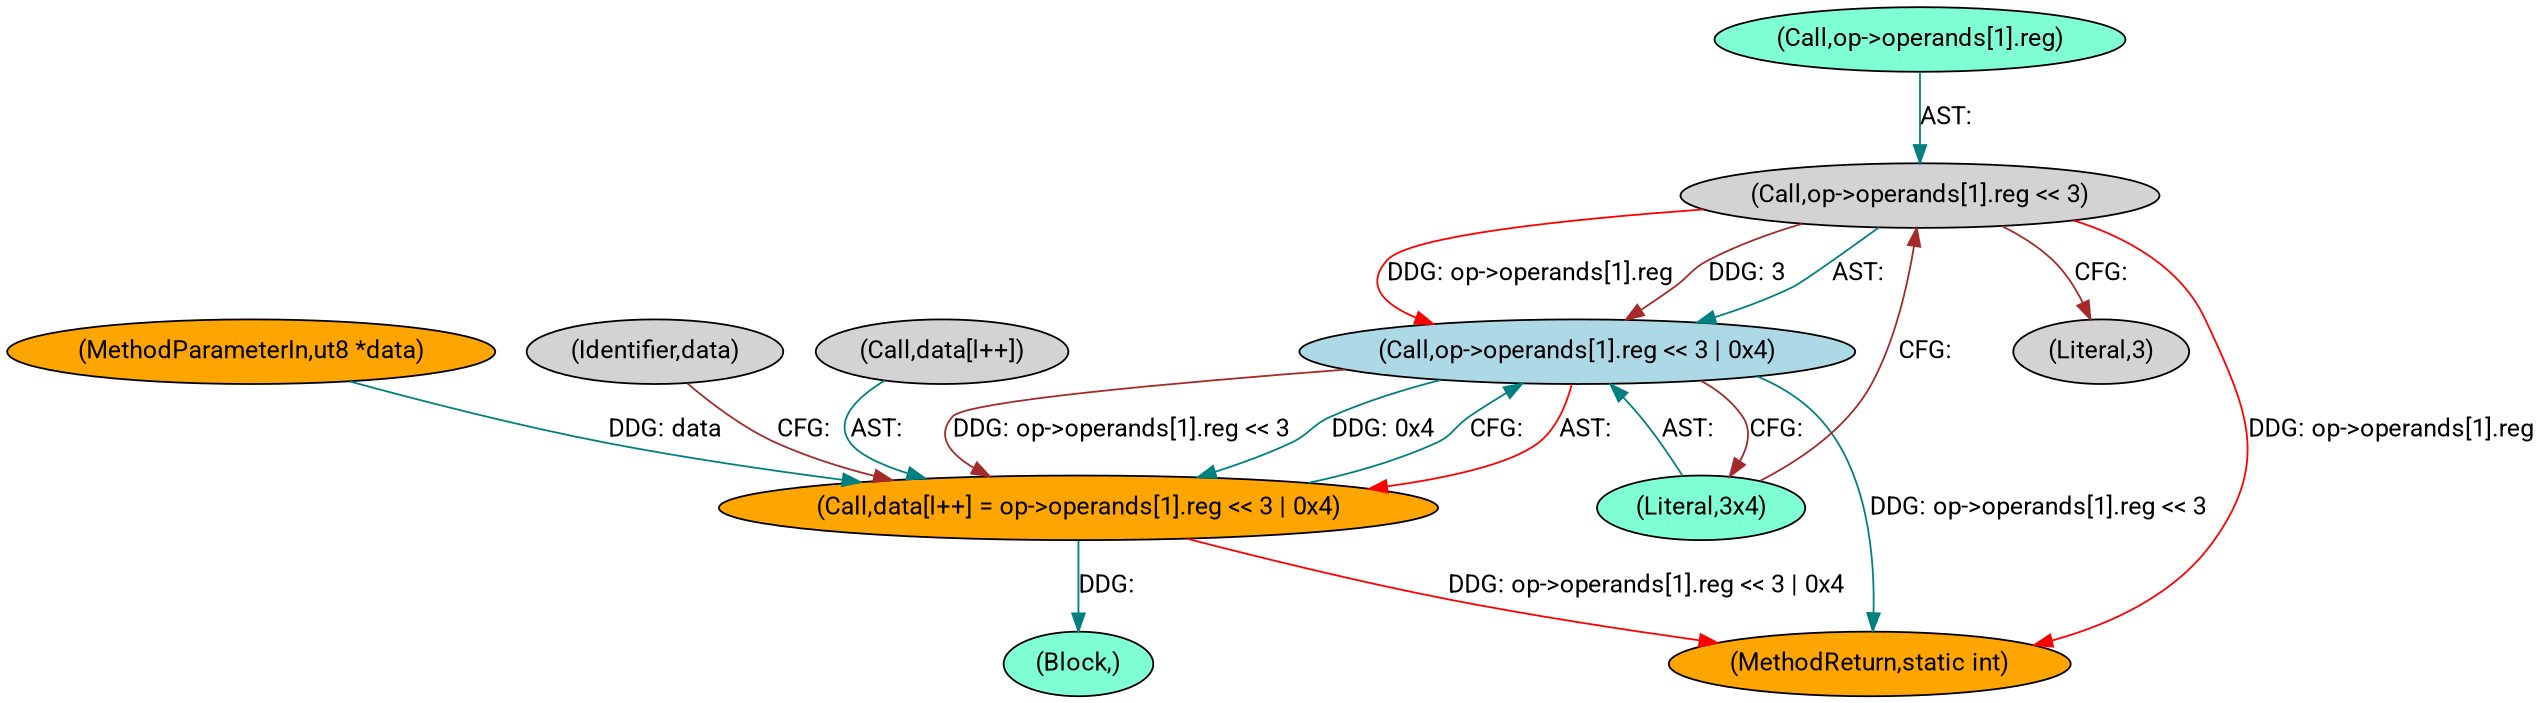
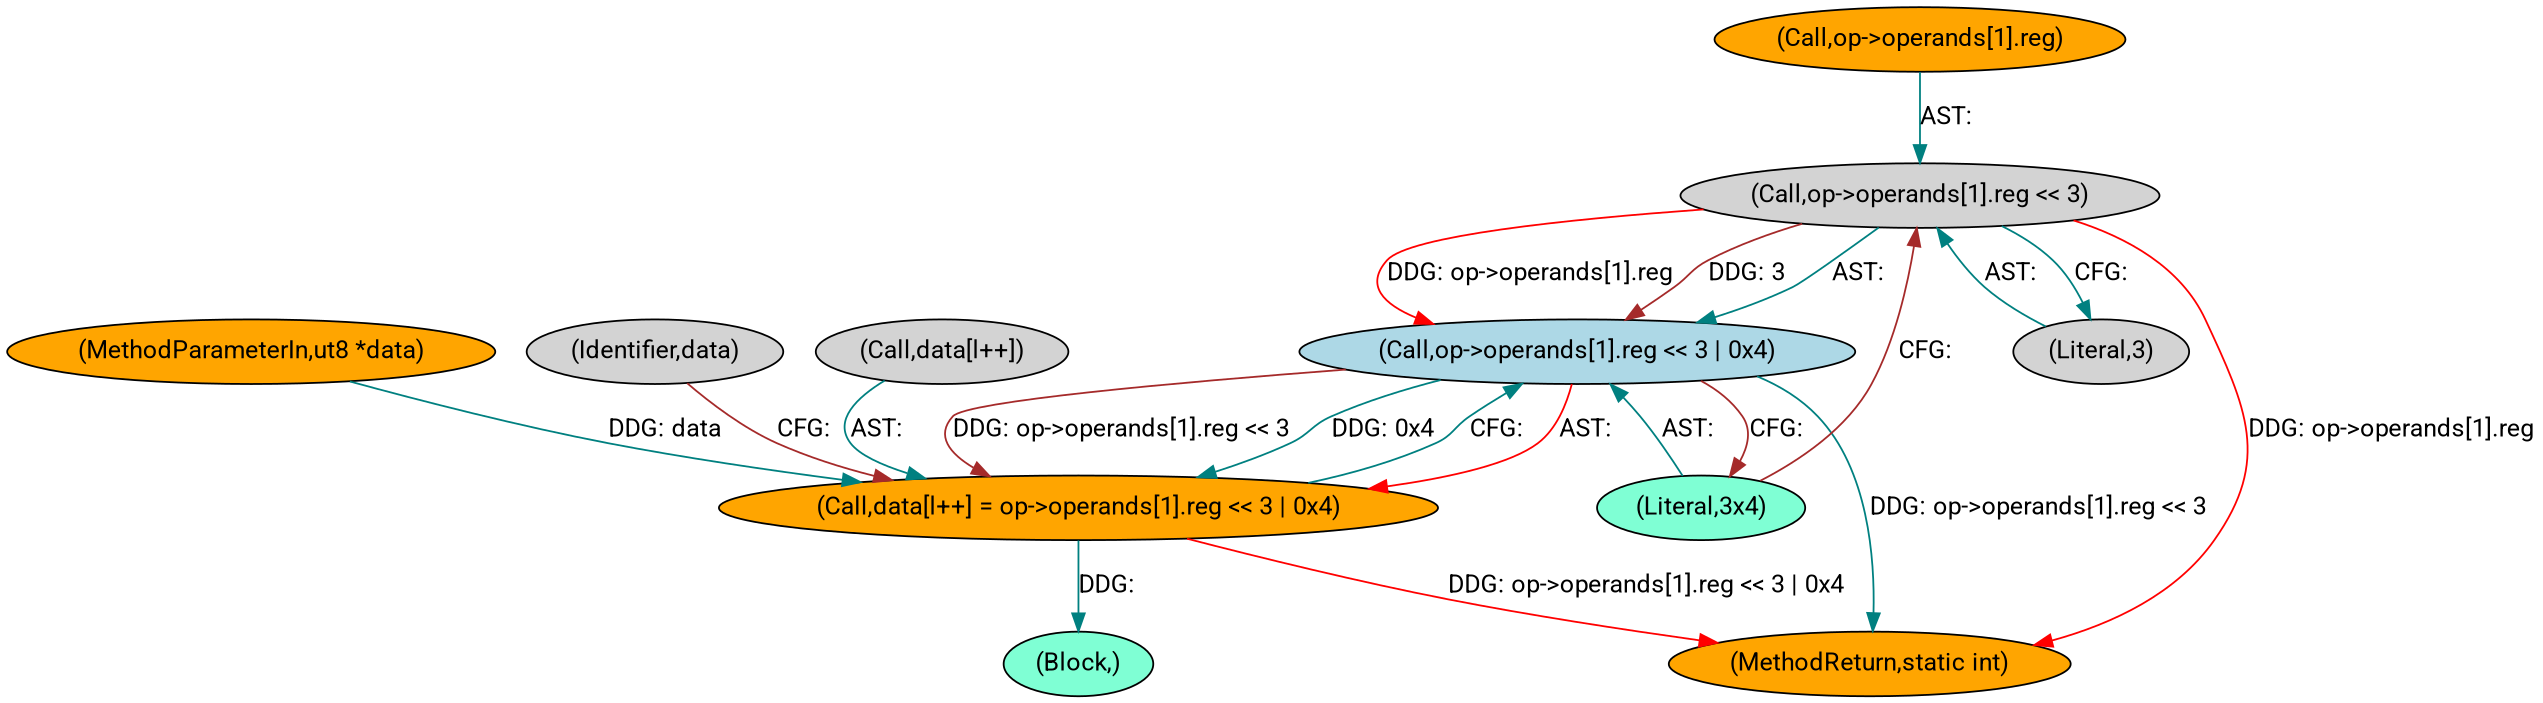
(1920, 39) -> (1920, 39)
(2050, 257) -> (2050, 257)
none -> (1991, 292)
